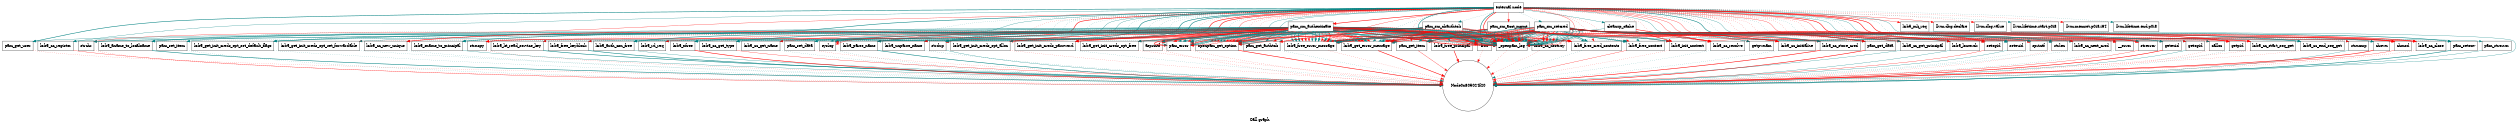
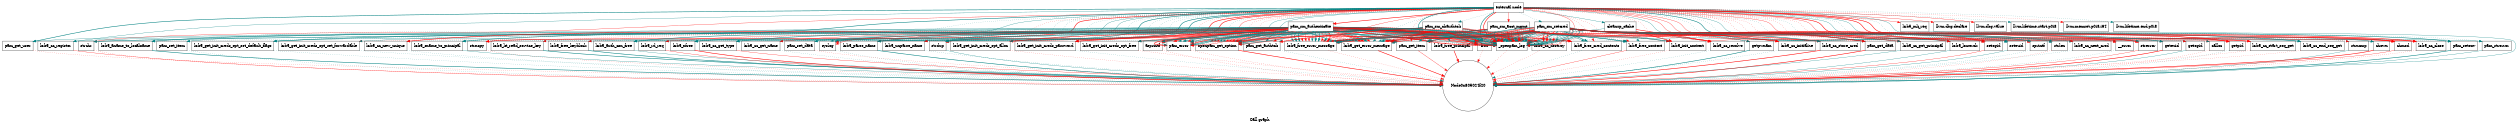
(1748, 11) -> (1748, 11)
none -> (2025, 33)
none -> (1623, 71)
none -> (1052, 76)
